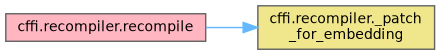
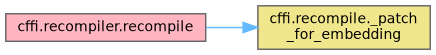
(346, 28) -> (344, 28)
